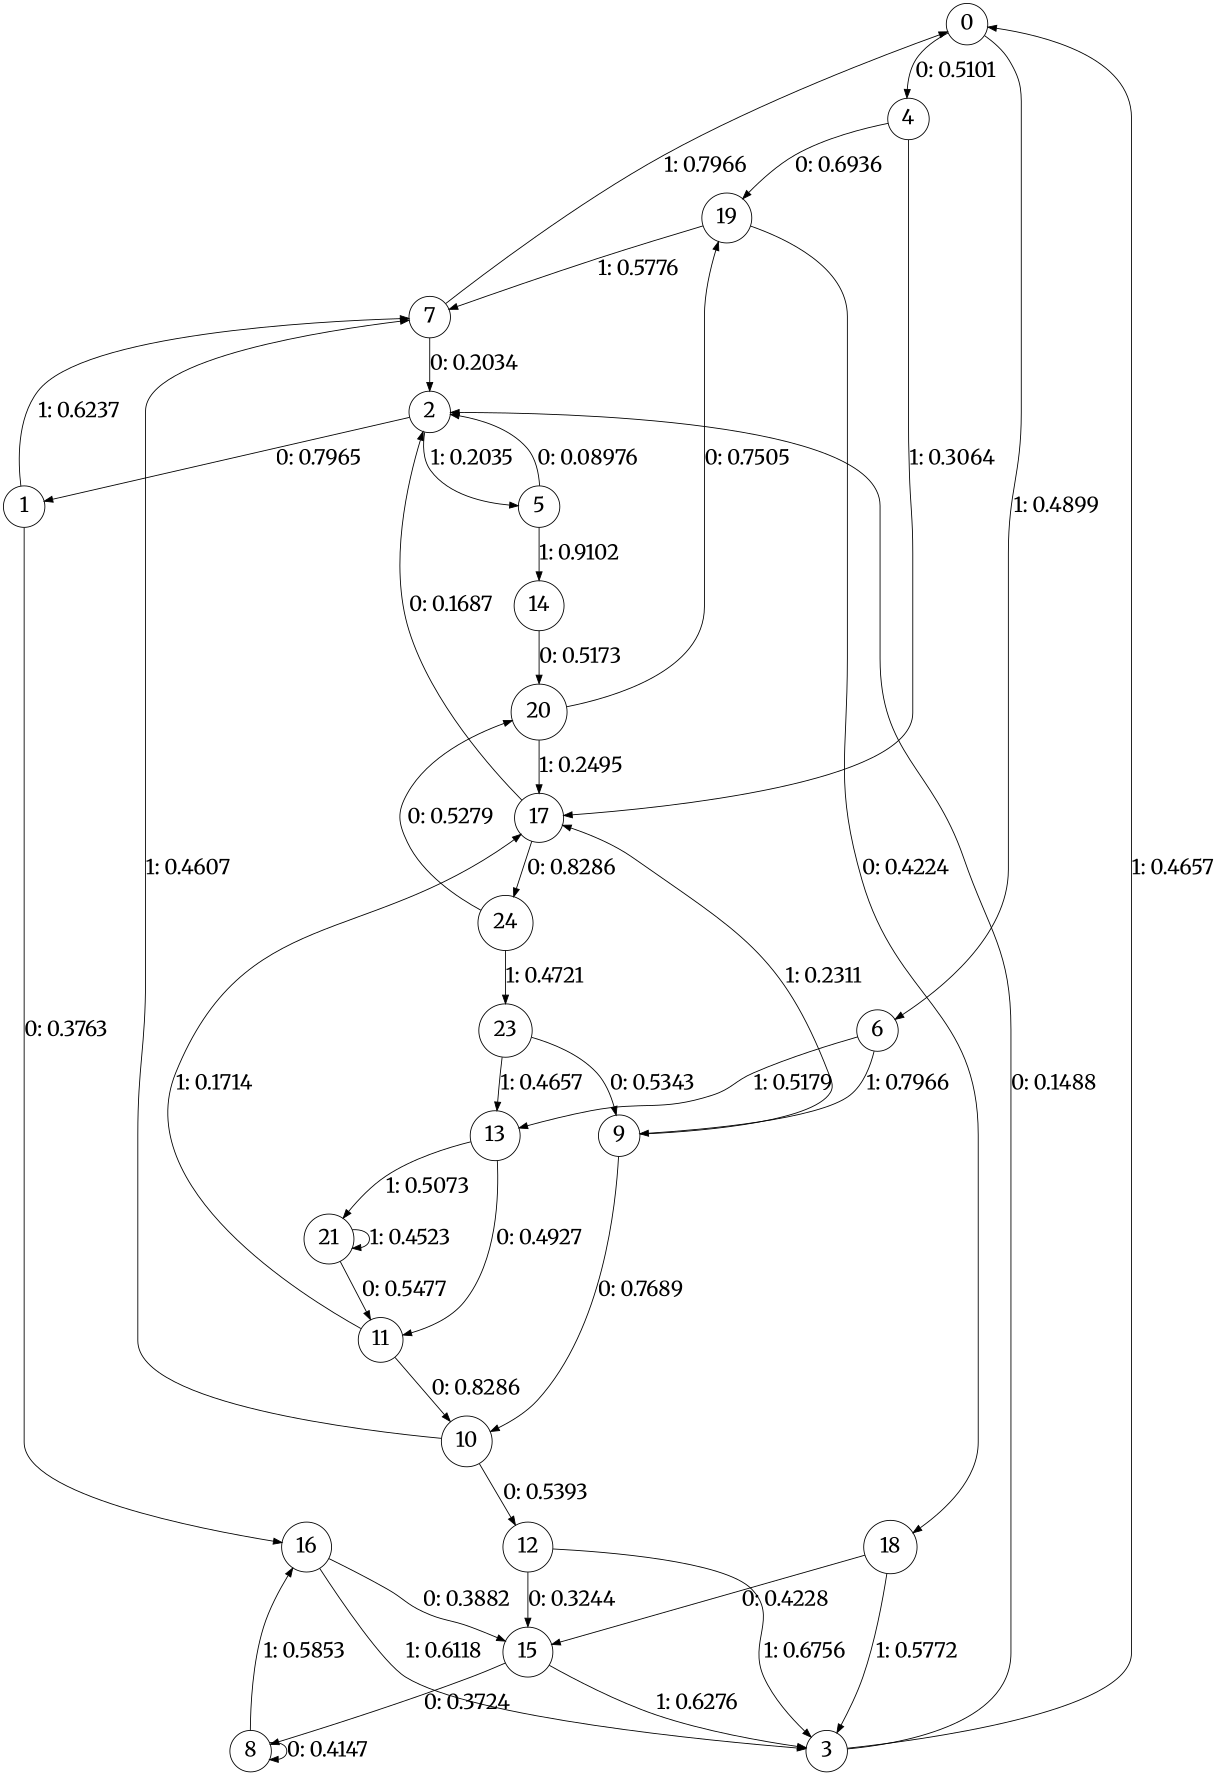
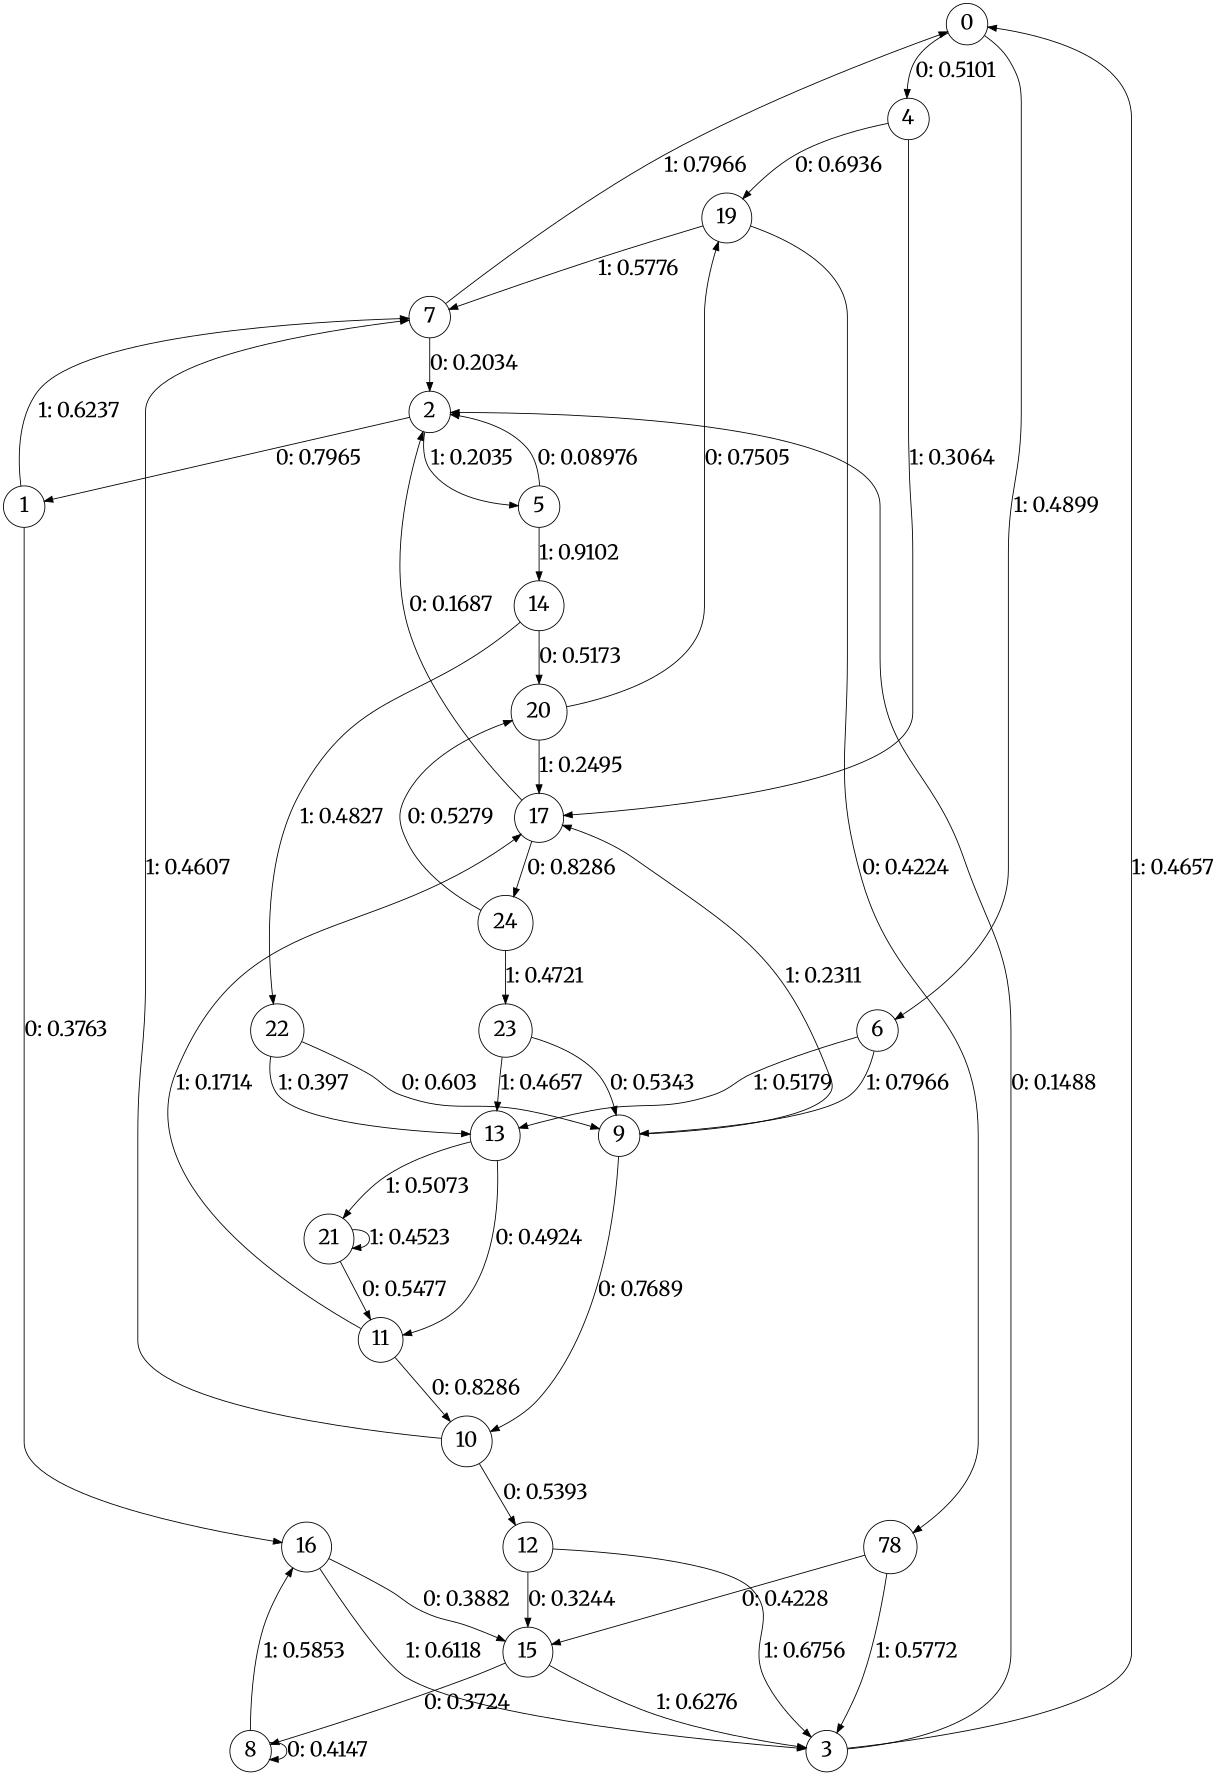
none -> (277, 1031)
(546, 1239) -> (546, 1239)
(890, 1547) -> (890, 1547)
